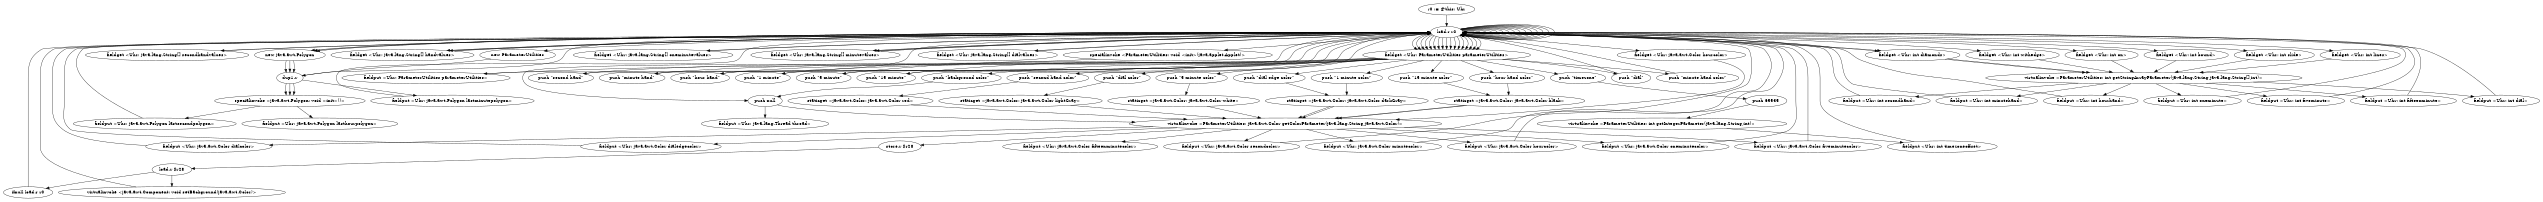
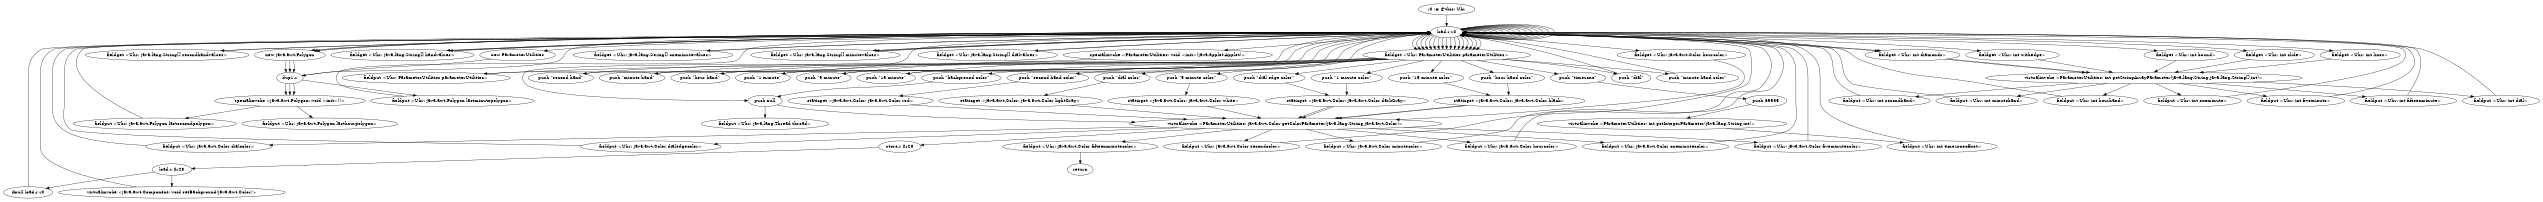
(2102, 55) -> none
none -> (1080, 170)
